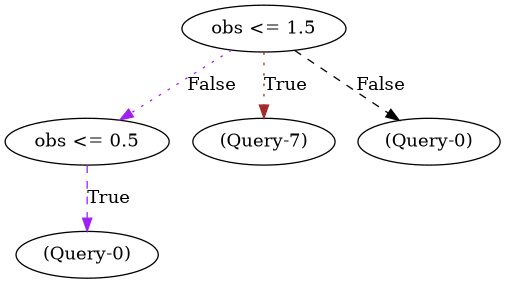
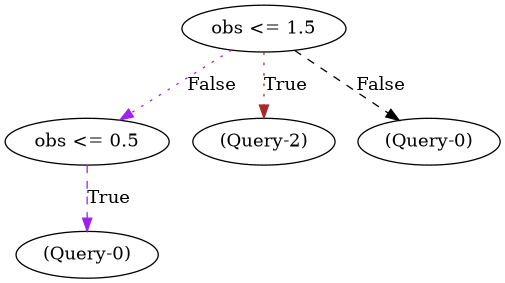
(264, 142) -> (264, 142)
